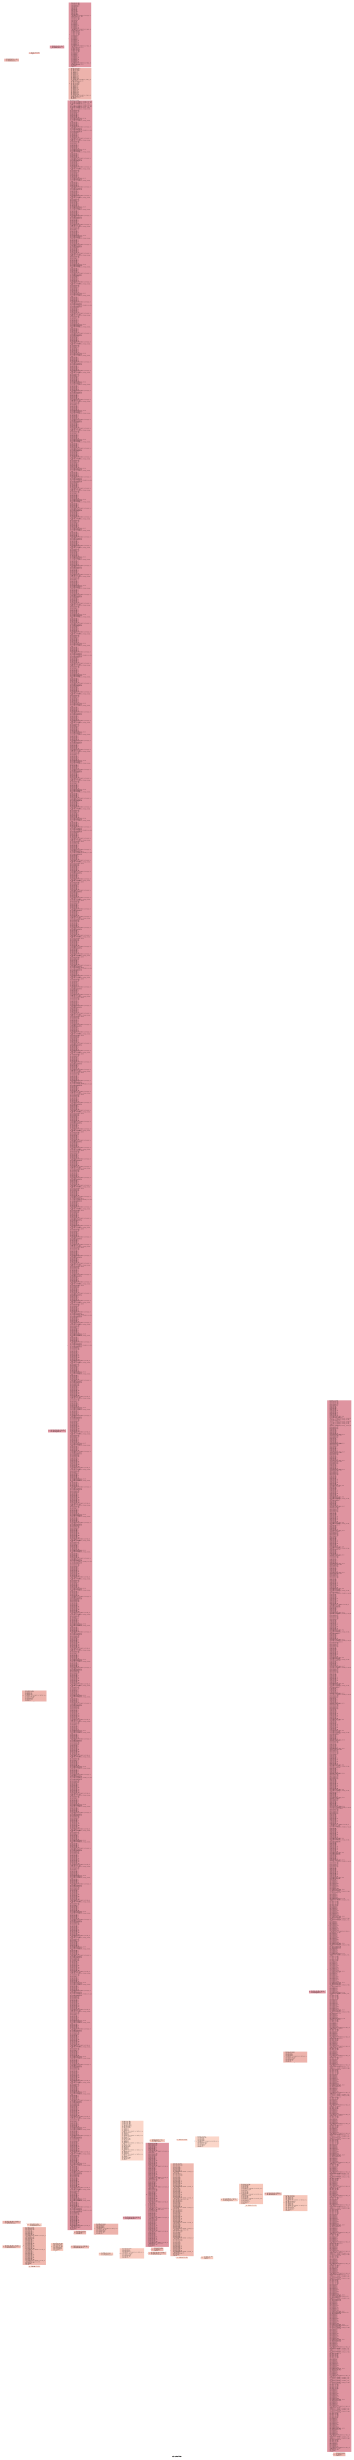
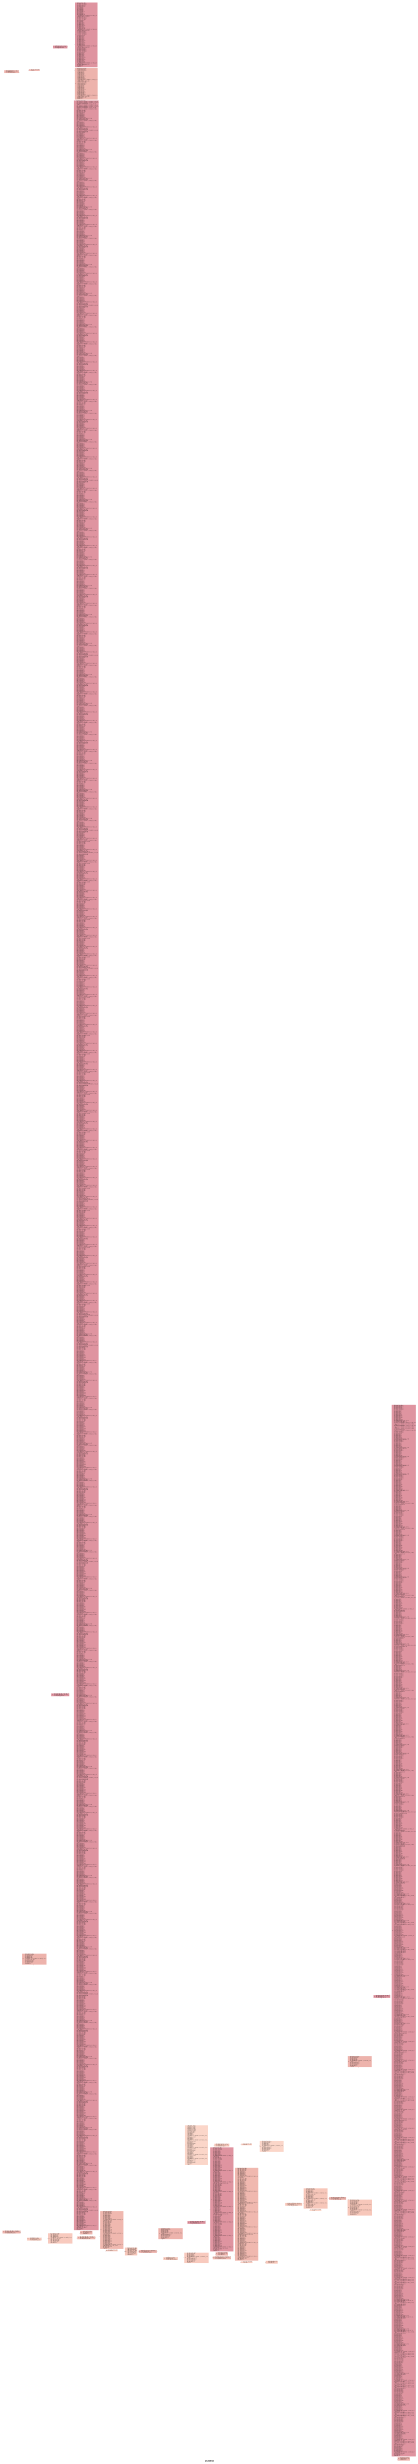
none -> (60, 2238)
